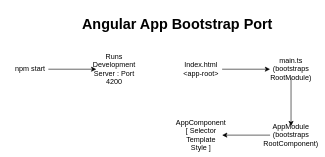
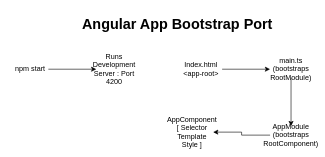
(201, 135) -> (192, 132)
